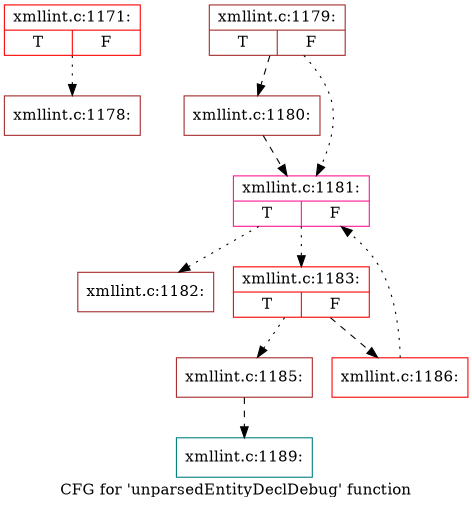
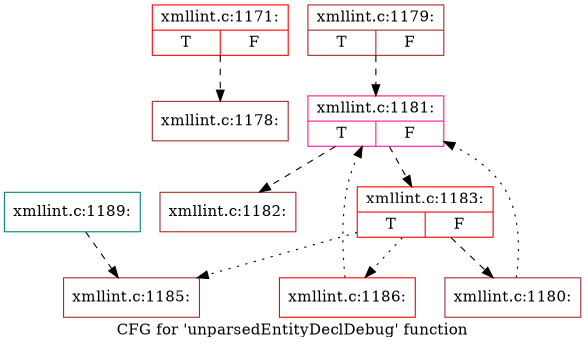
(72, 70) -> (220, 73)
(265, 70) -> (468, 254)
(333, 107) -> (376, 70)
(272, 151) -> (510, 200)
(301, 241) -> (398, 162)
(224, 246) -> (302, 166)
(350, 334) -> (388, 253)
(244, 412) -> (99, 250)
